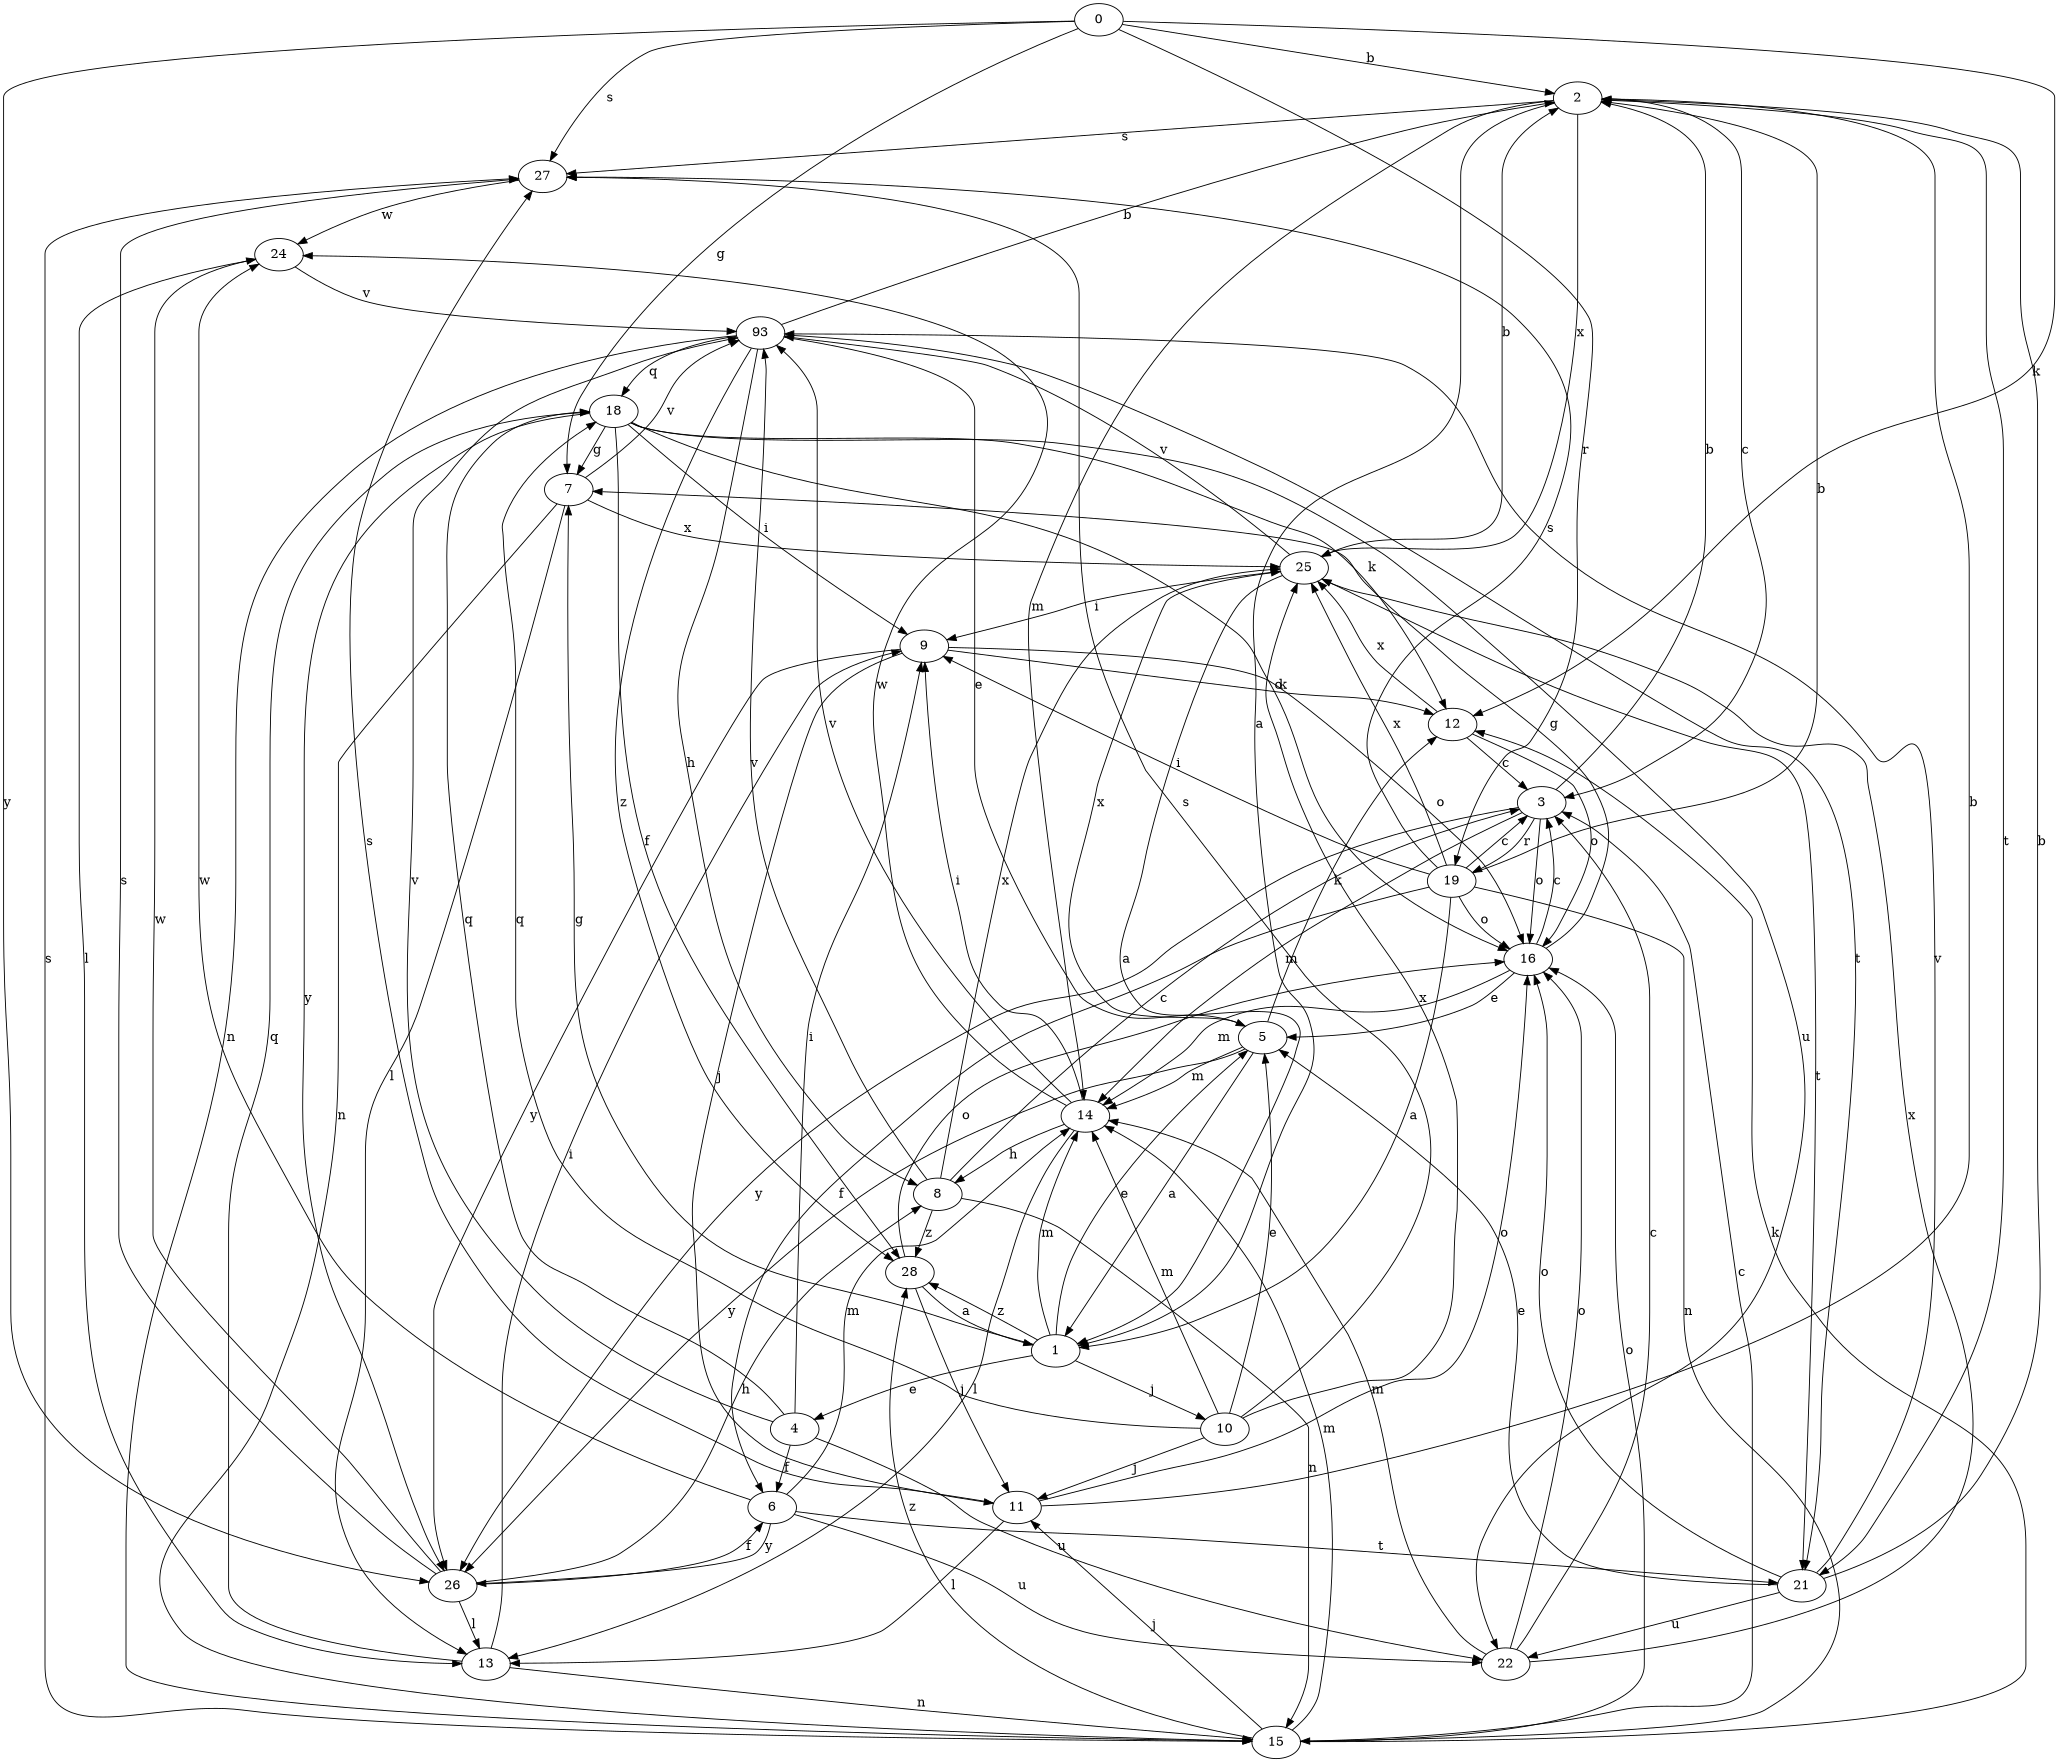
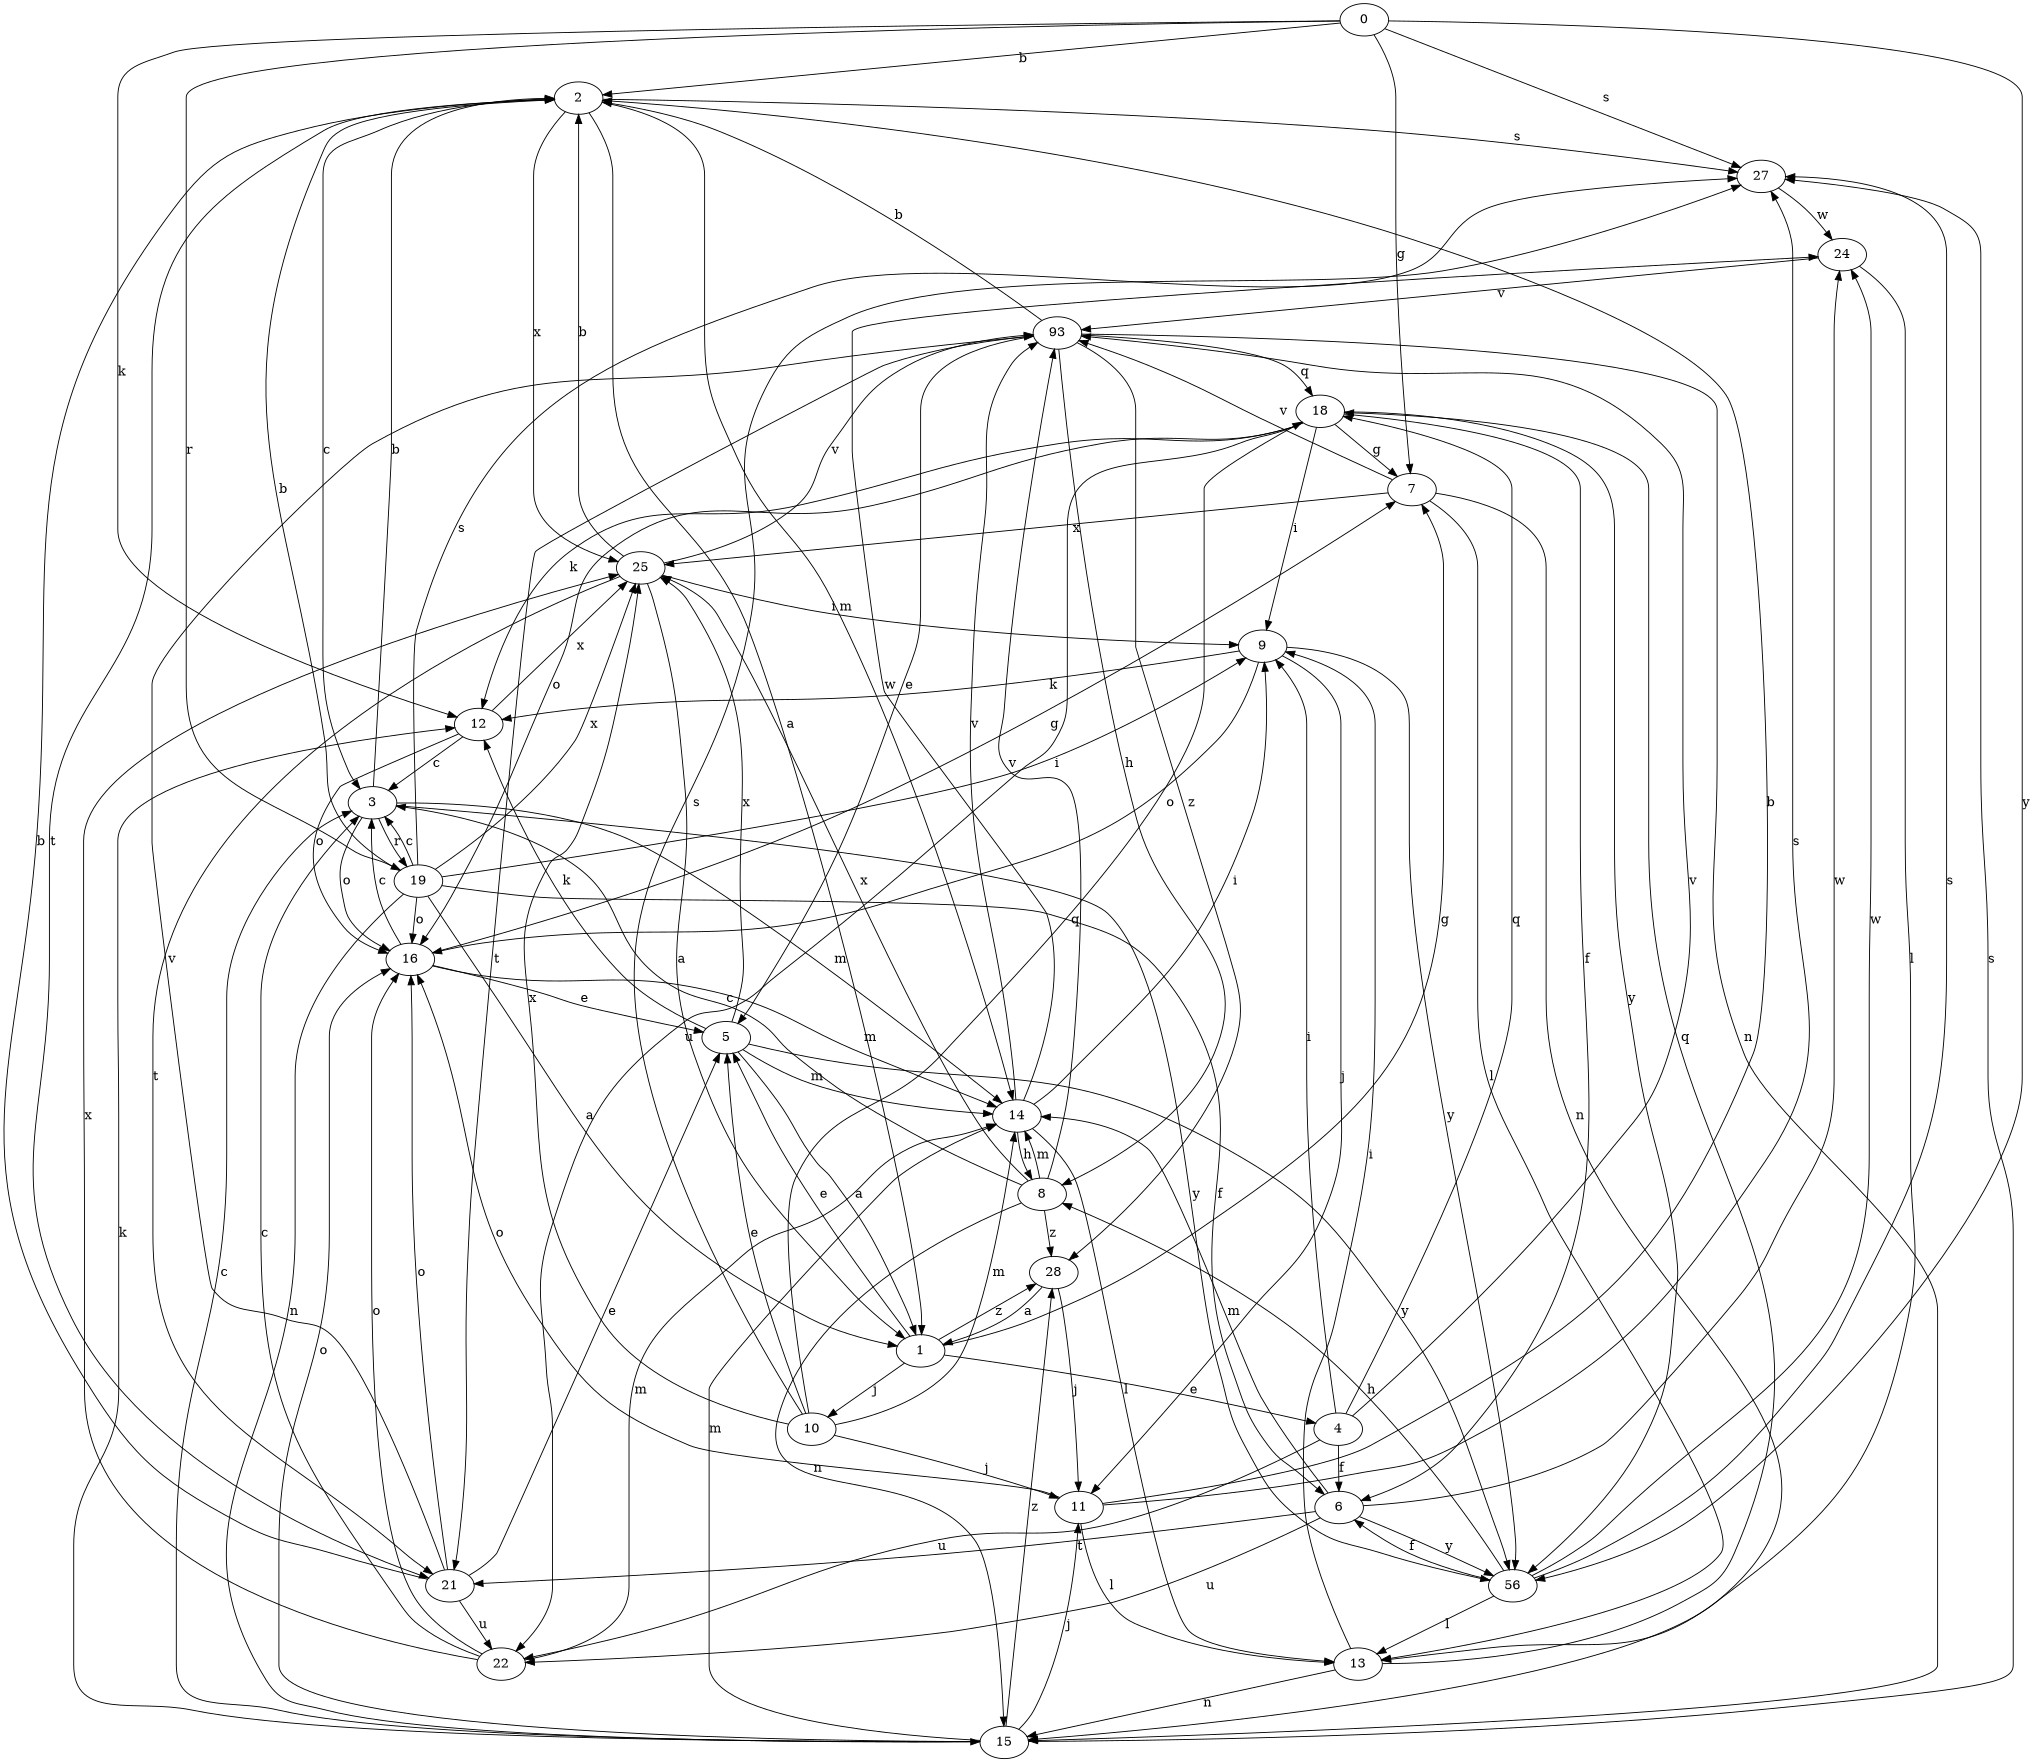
(647, 852) -> (1582, 907)
(1137, 1034) -> none
(1040, 1235) -> (1035, 1159)
(453, 1586) -> (1513, 1586)
